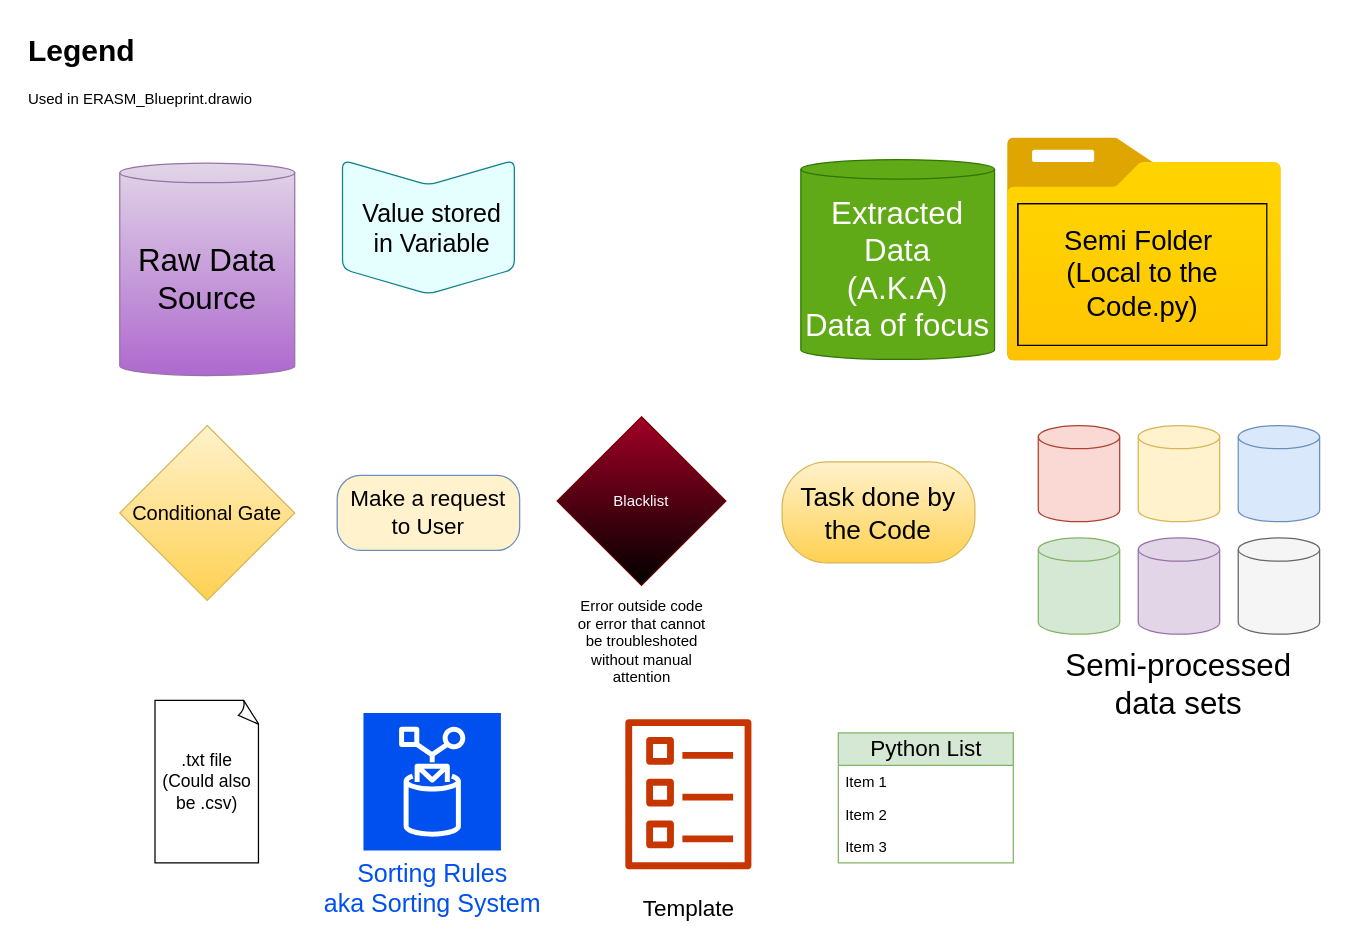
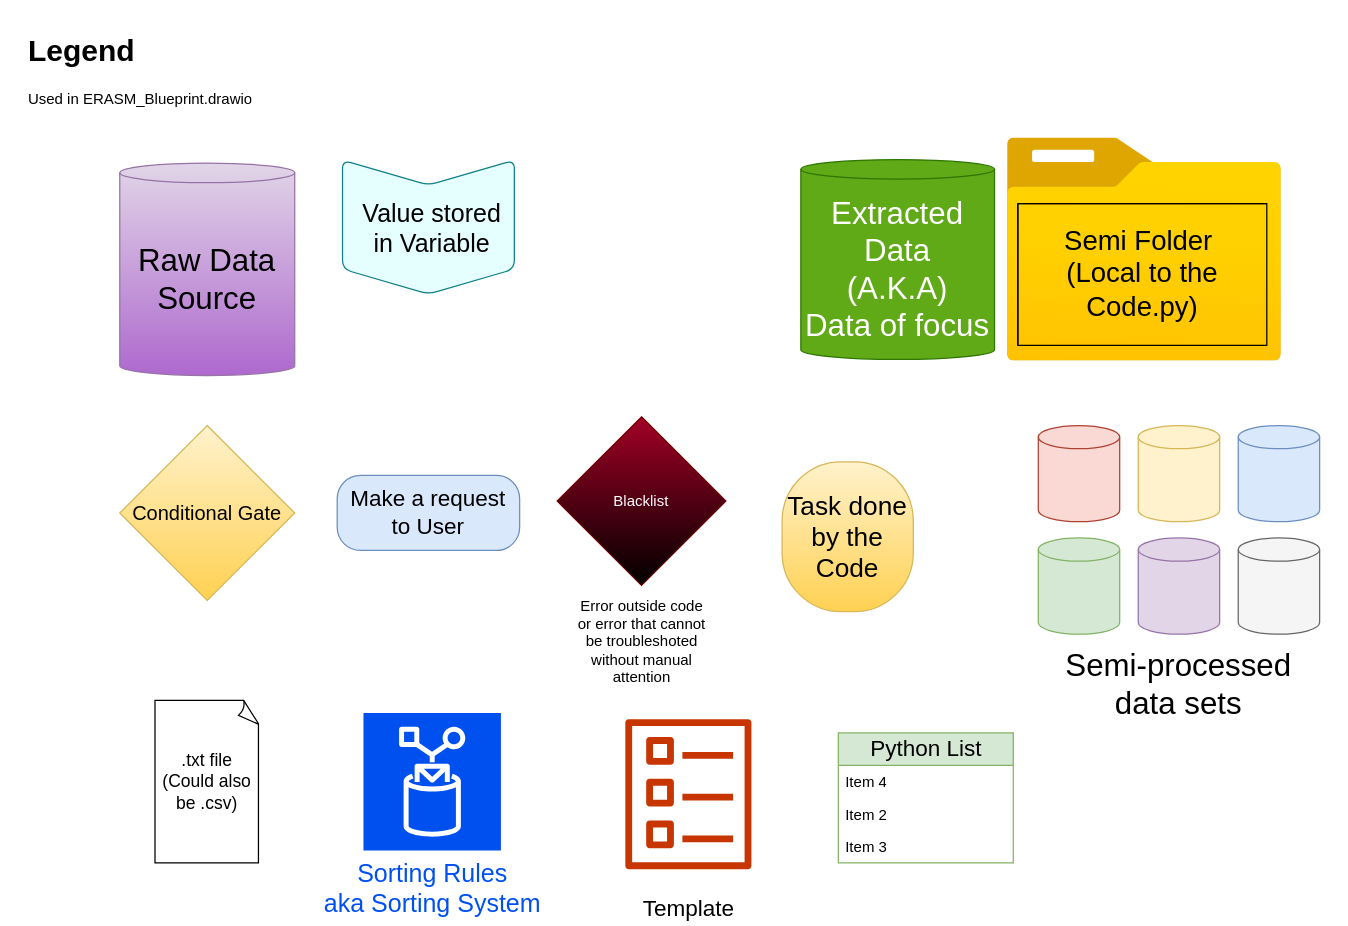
(428, 513) -> (428, 513)
(878, 513) -> (848, 537)
(869, 783) -> (869, 783)
